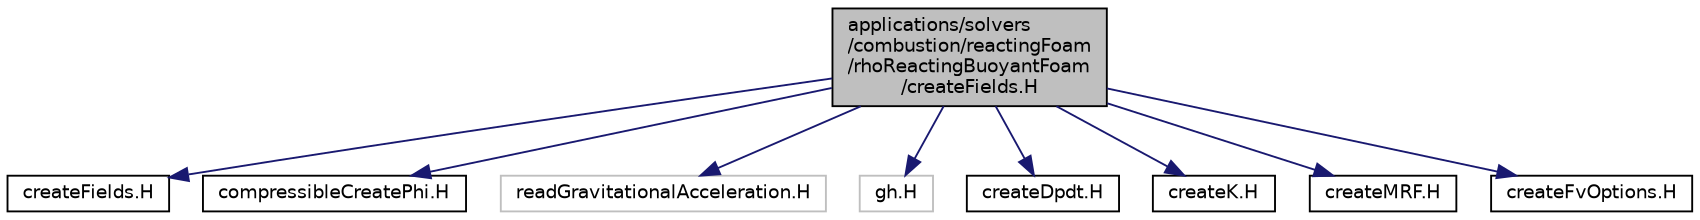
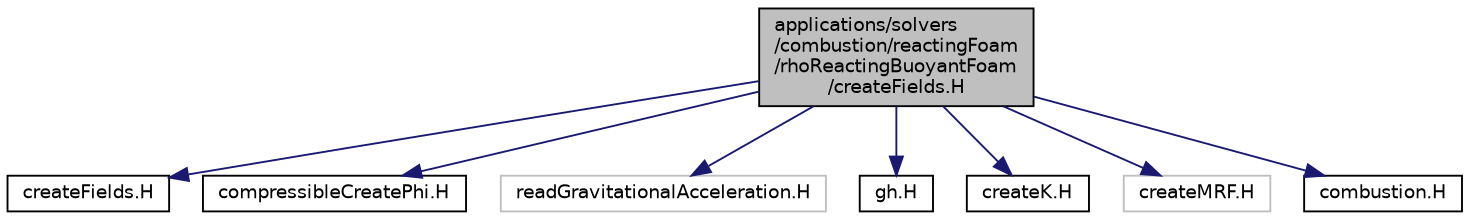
(896, 194) -> (896, 194)
(1043, 194) -> none
(1383, 194) -> (1197, 194)
(1592, 194) -> (1383, 194)
